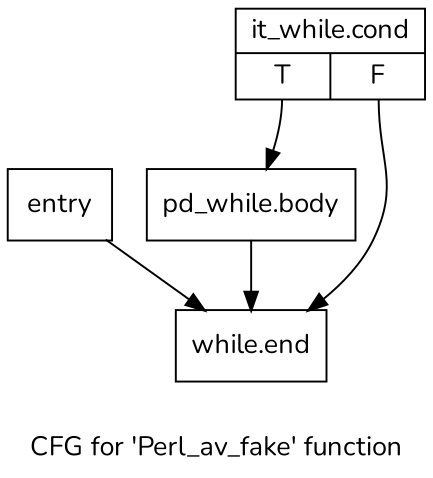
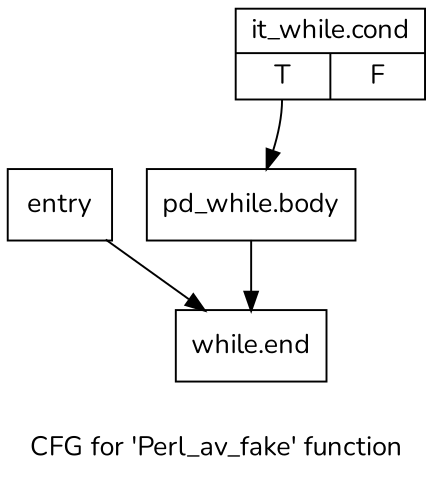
(384, 209) -> none
